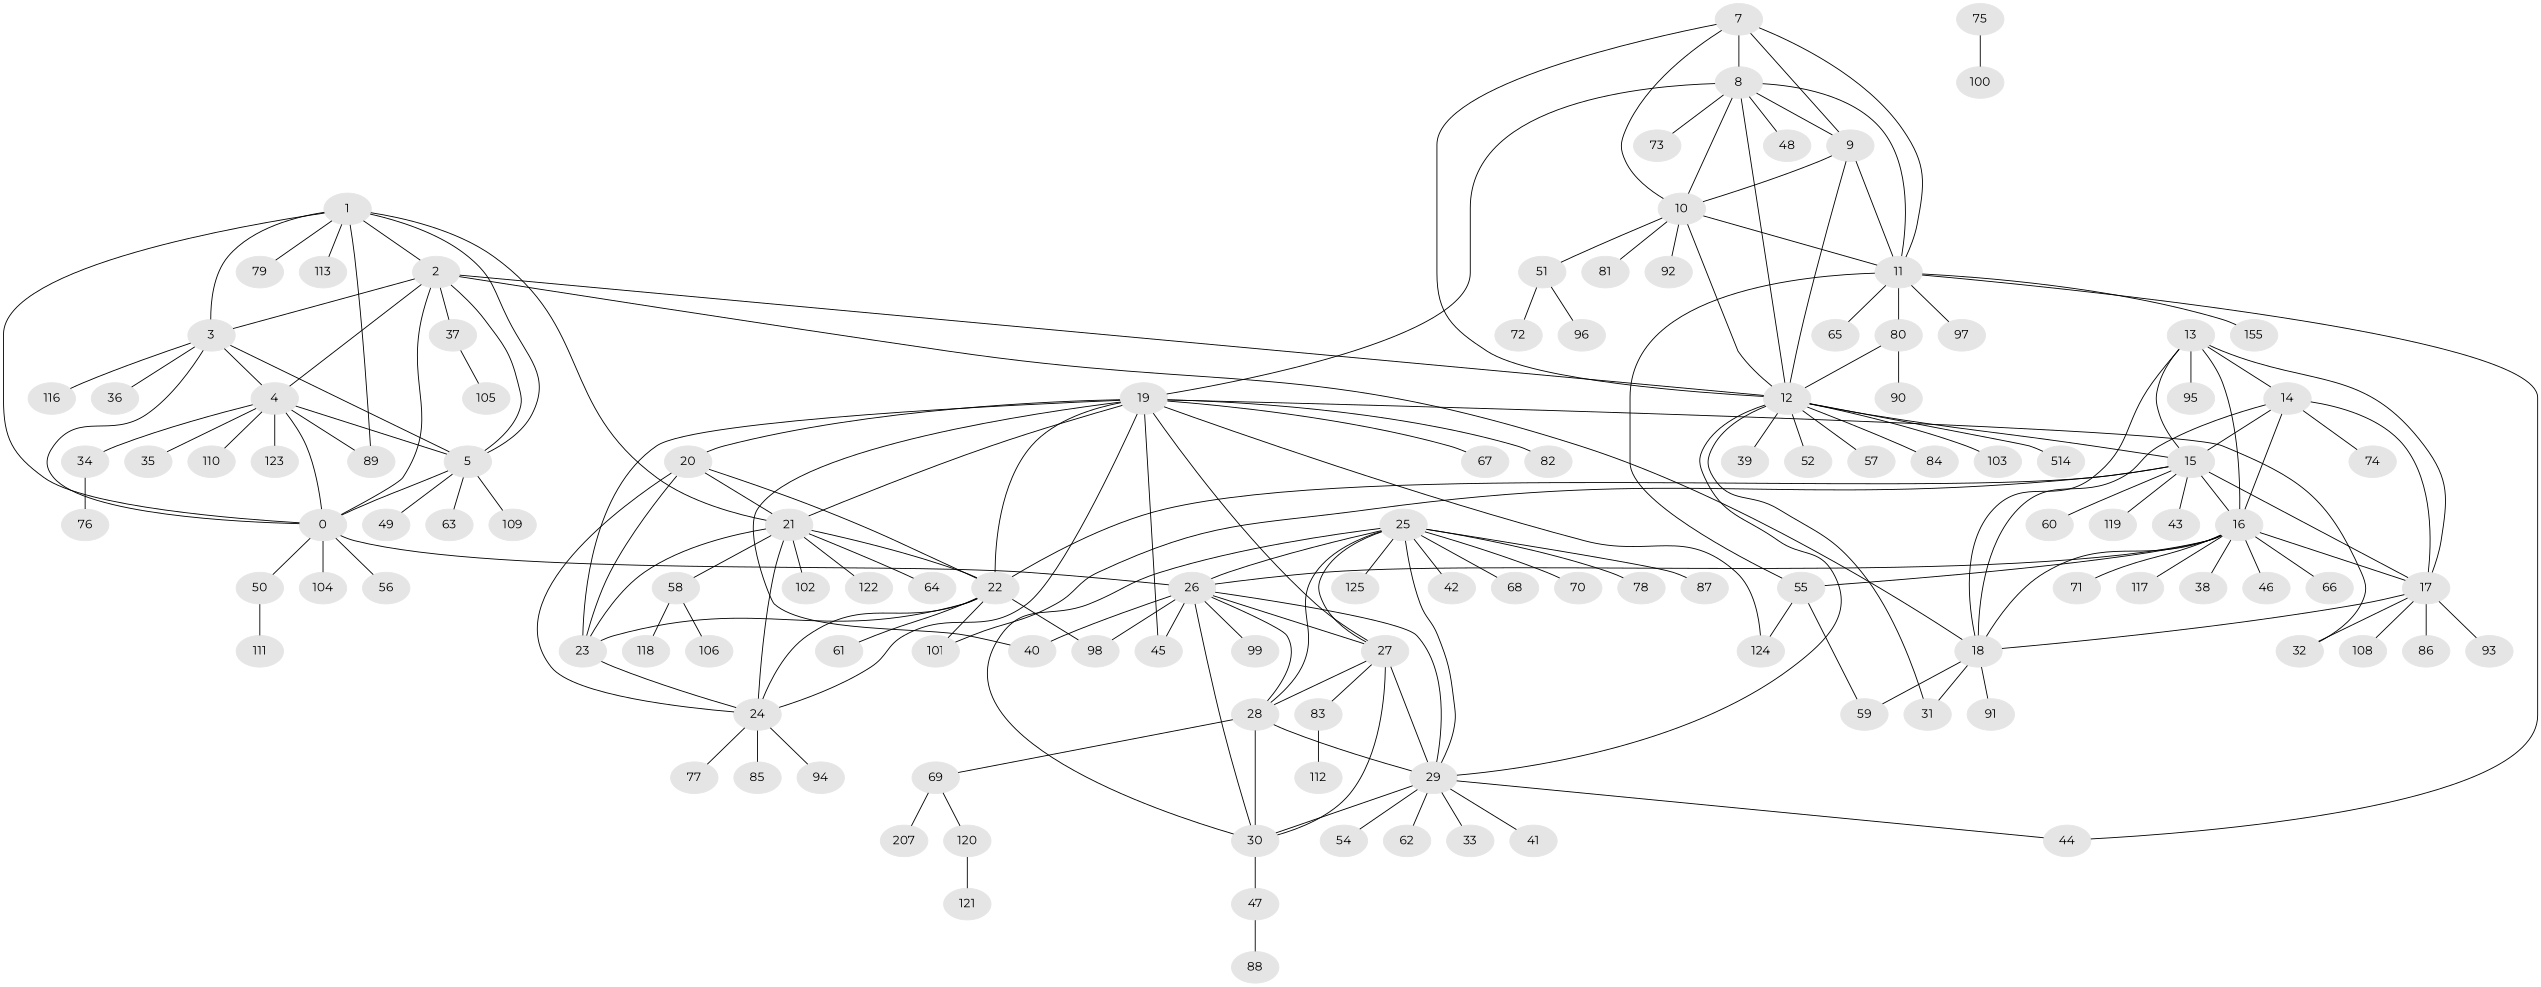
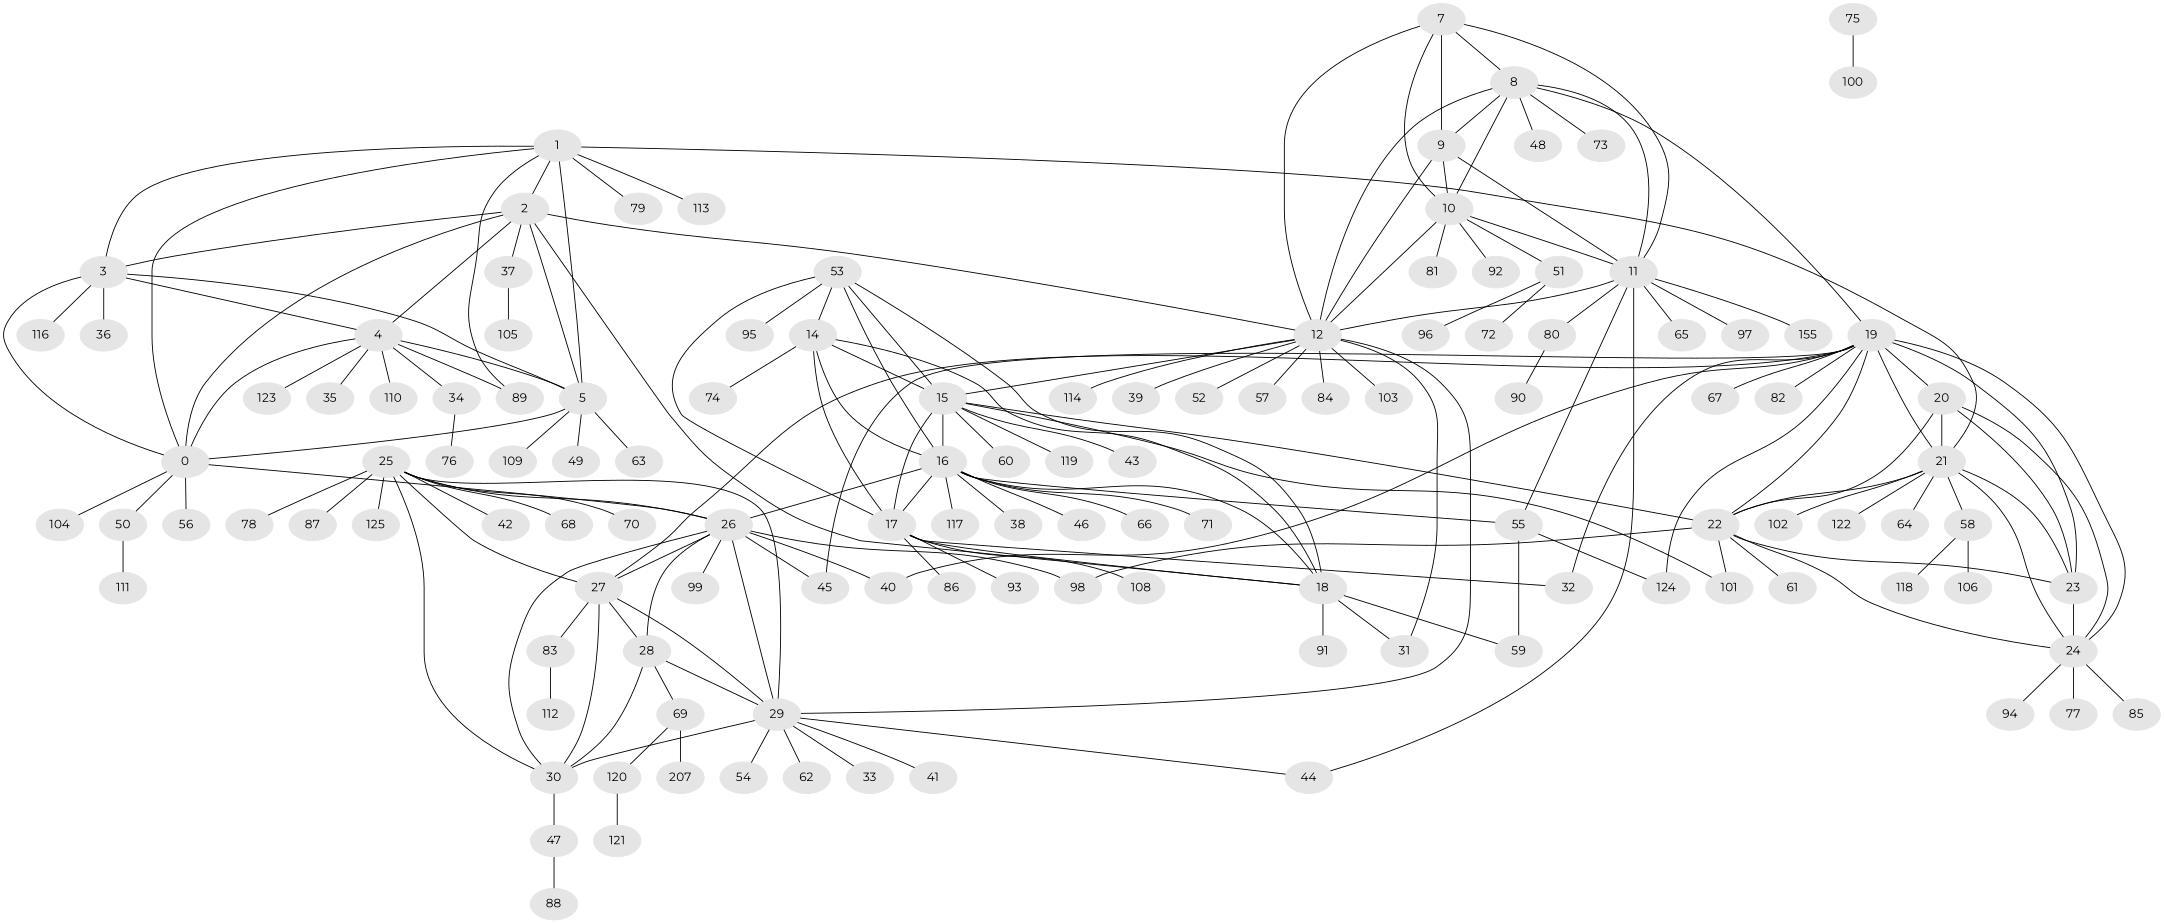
(2191, 335) -> (838, 272)
(1843, 367) -> (1464, 309)
(2061, 462) -> (1073, 399)
(1306, 615) -> none
